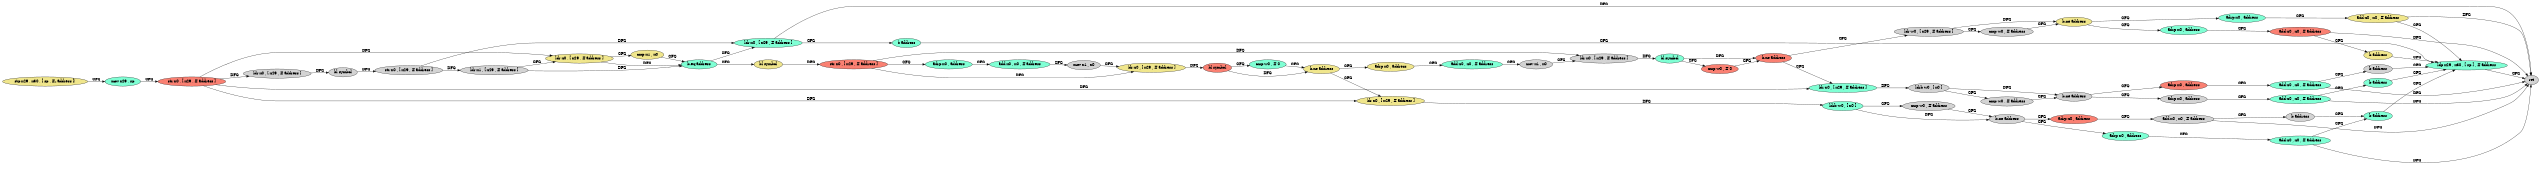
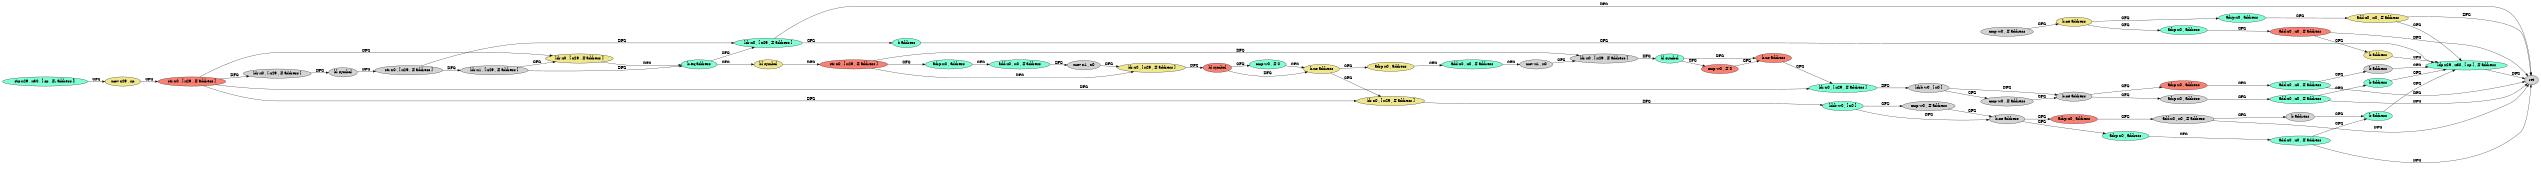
(1929, 32) -> none
(647, 55) -> none
(2516, 74) -> (2516, 74)
(45, 82) -> (45, 82)
(123, 82) -> (123, 82)
